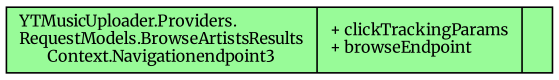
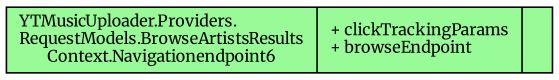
(162, 57) -> (162, 57)
